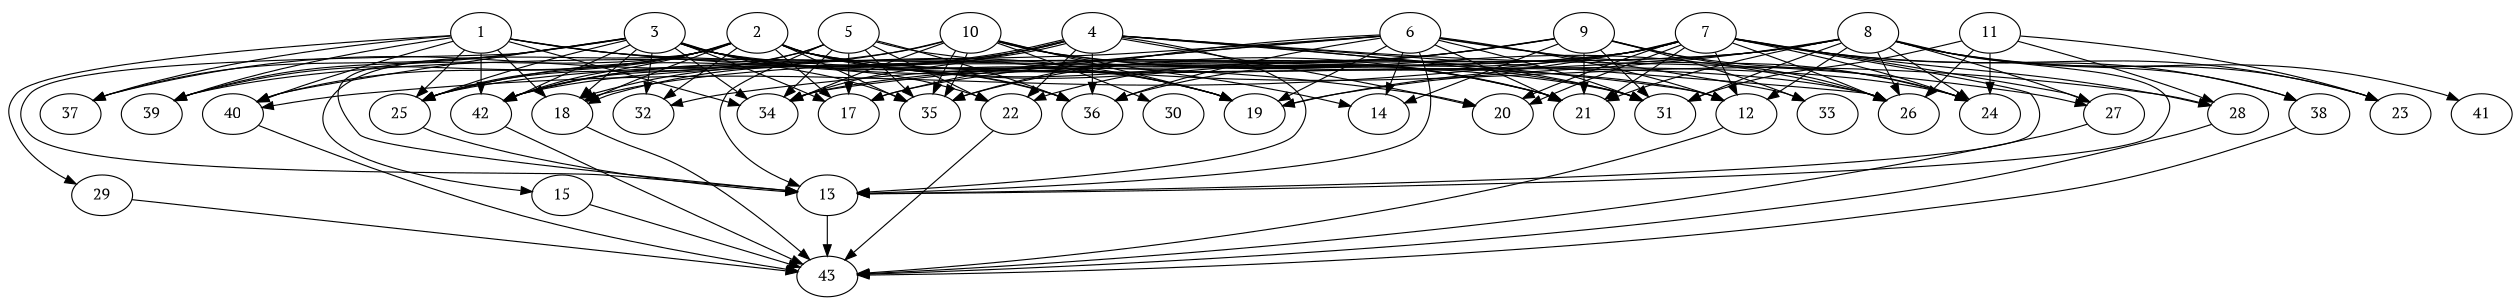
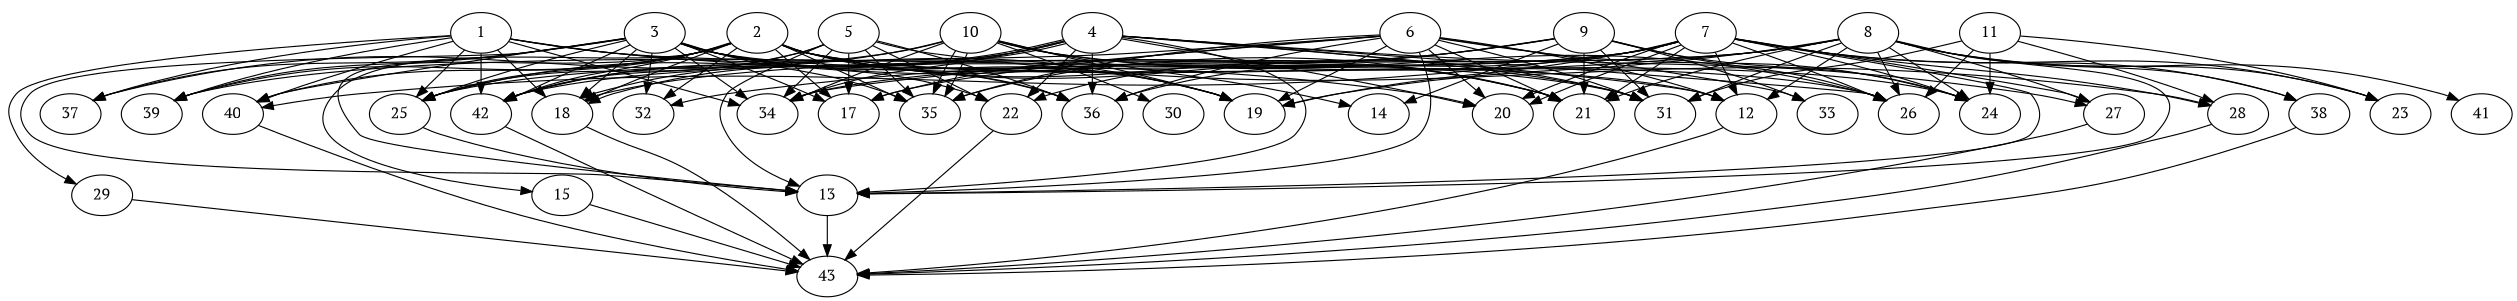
(1397, 68) -> (1452, 70)
